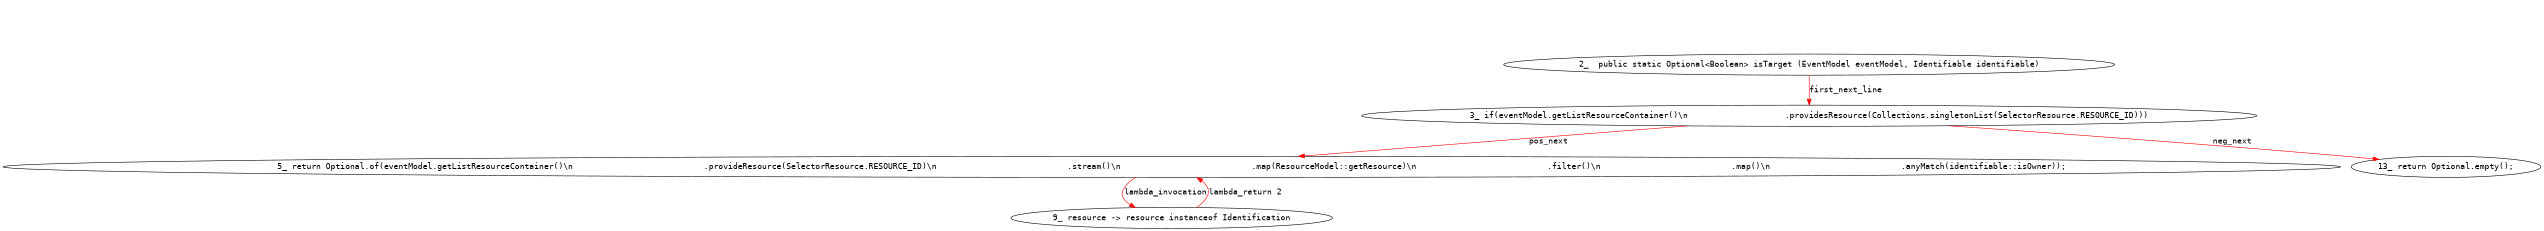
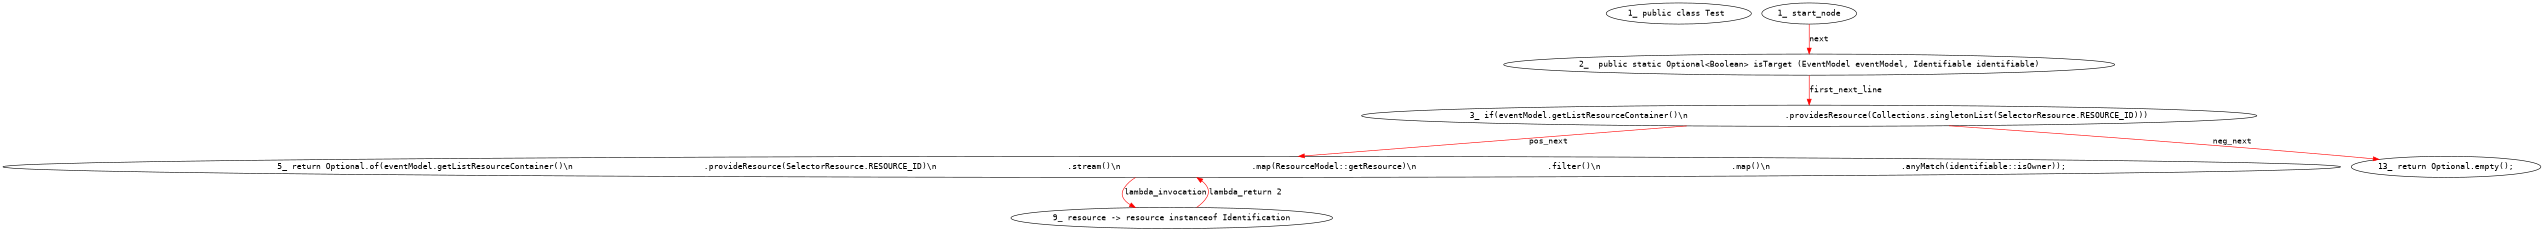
none -> (1679, 14)
none -> (1809, 14)
